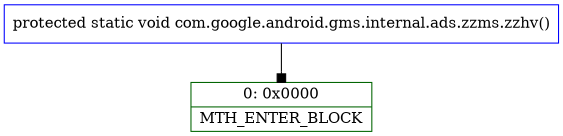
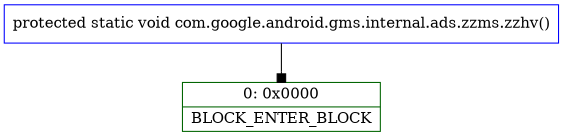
(281, 119) -> (281, 119)
